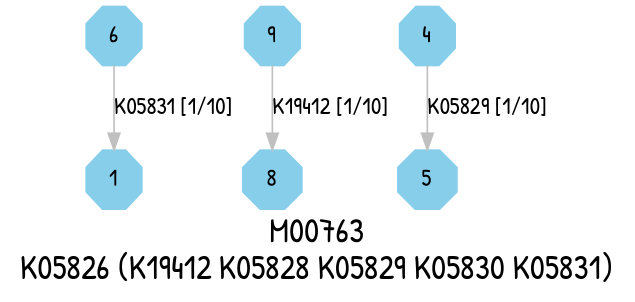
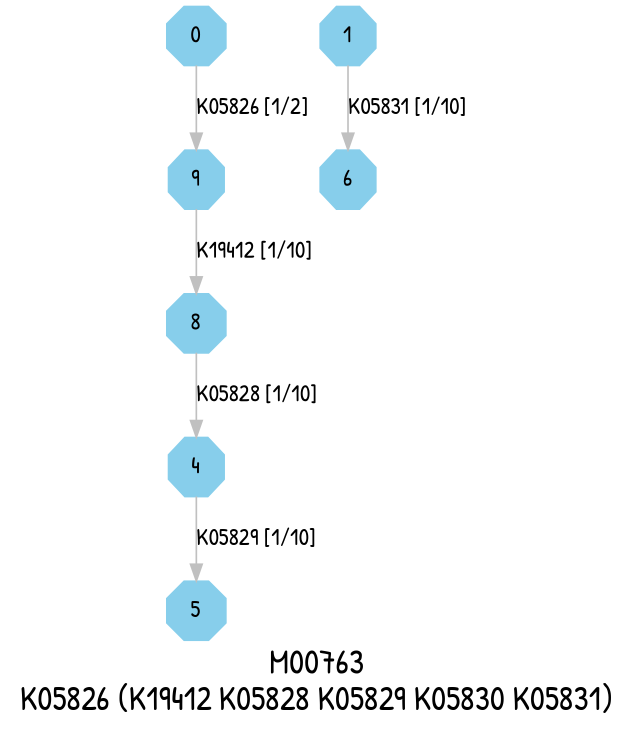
none -> (196, 36)
(114, 99) -> (348, 99)
none -> (196, 387)
